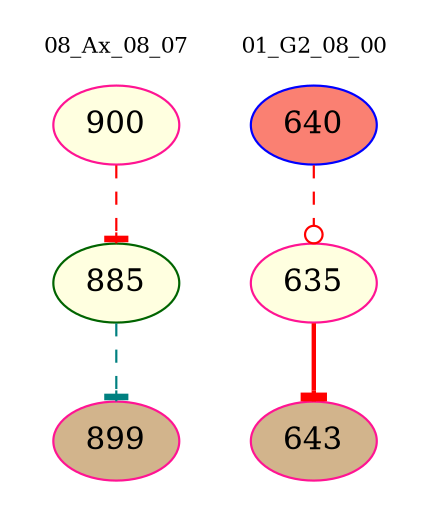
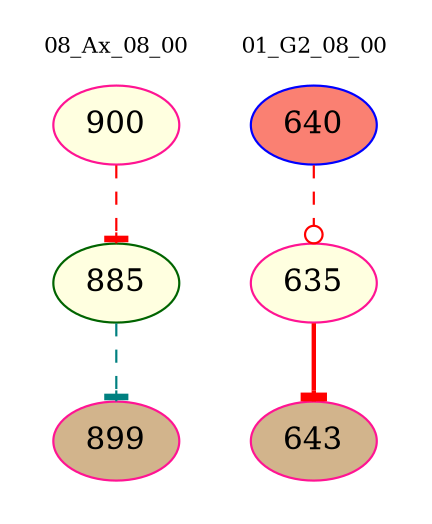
(116, 47) -> (116, 47)
